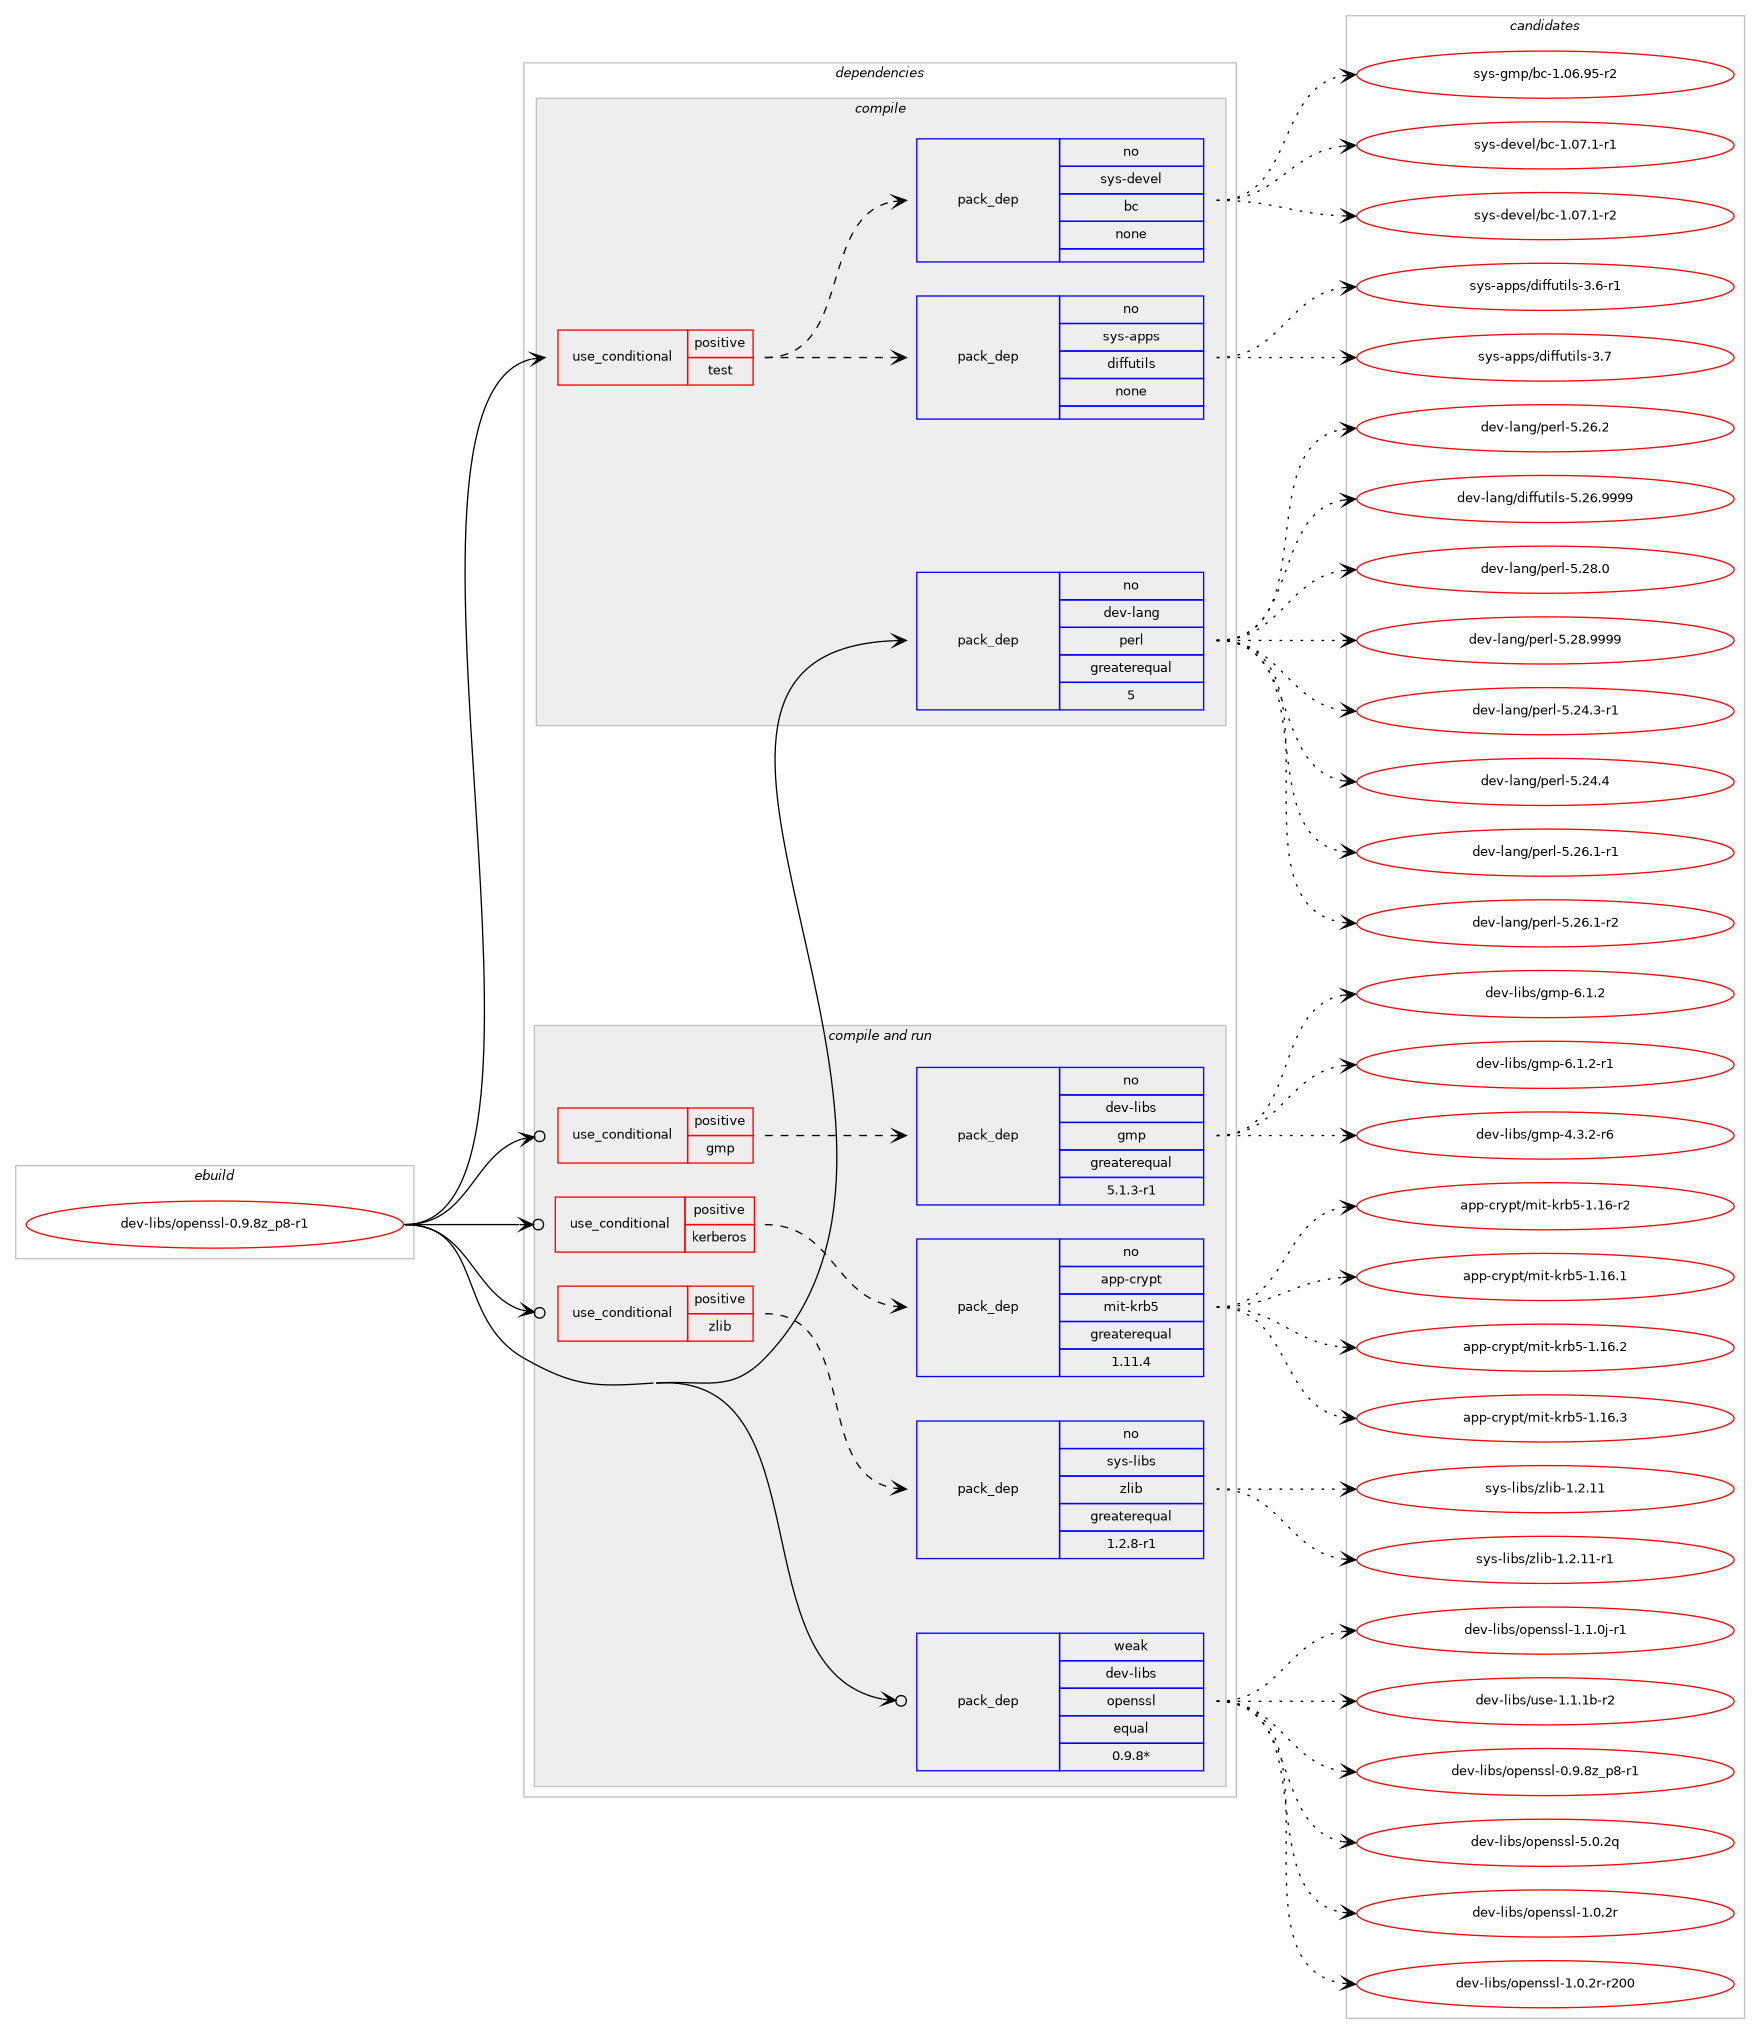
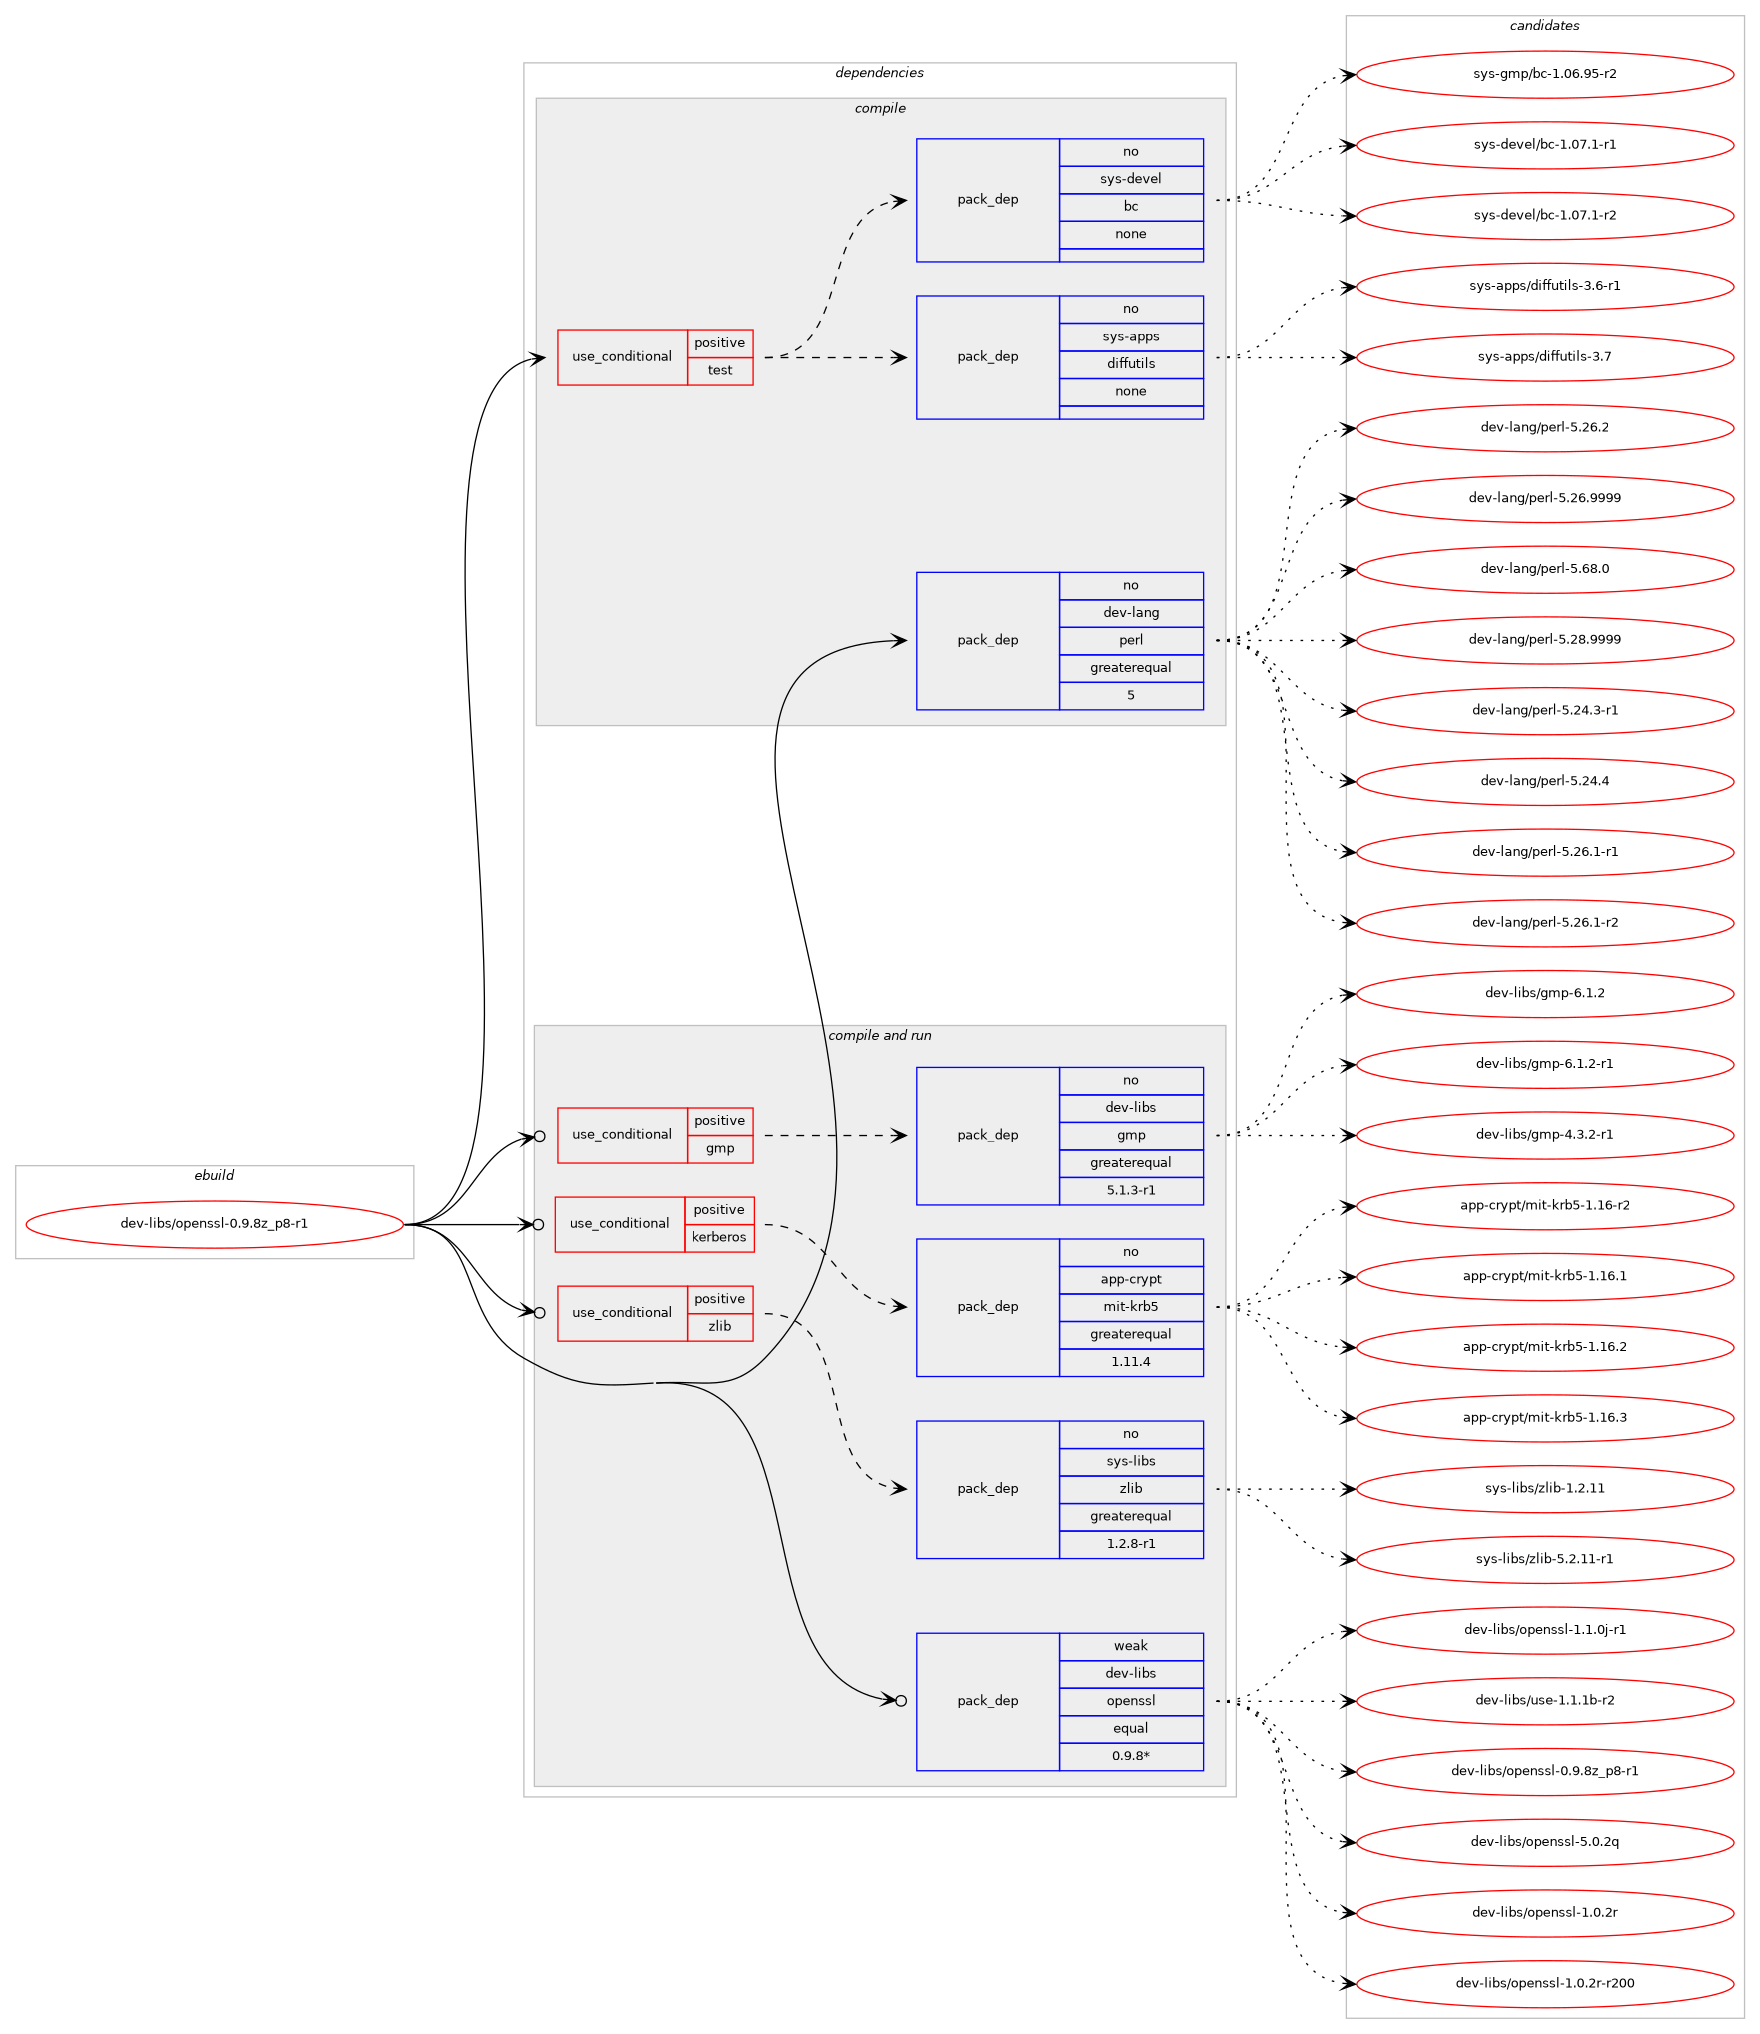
(1545, 499) -> (1545, 499)
(1545, 570) -> (1545, 570)
(1545, 1136) -> (1545, 1136)
(1545, 1560) -> (1545, 1560)
